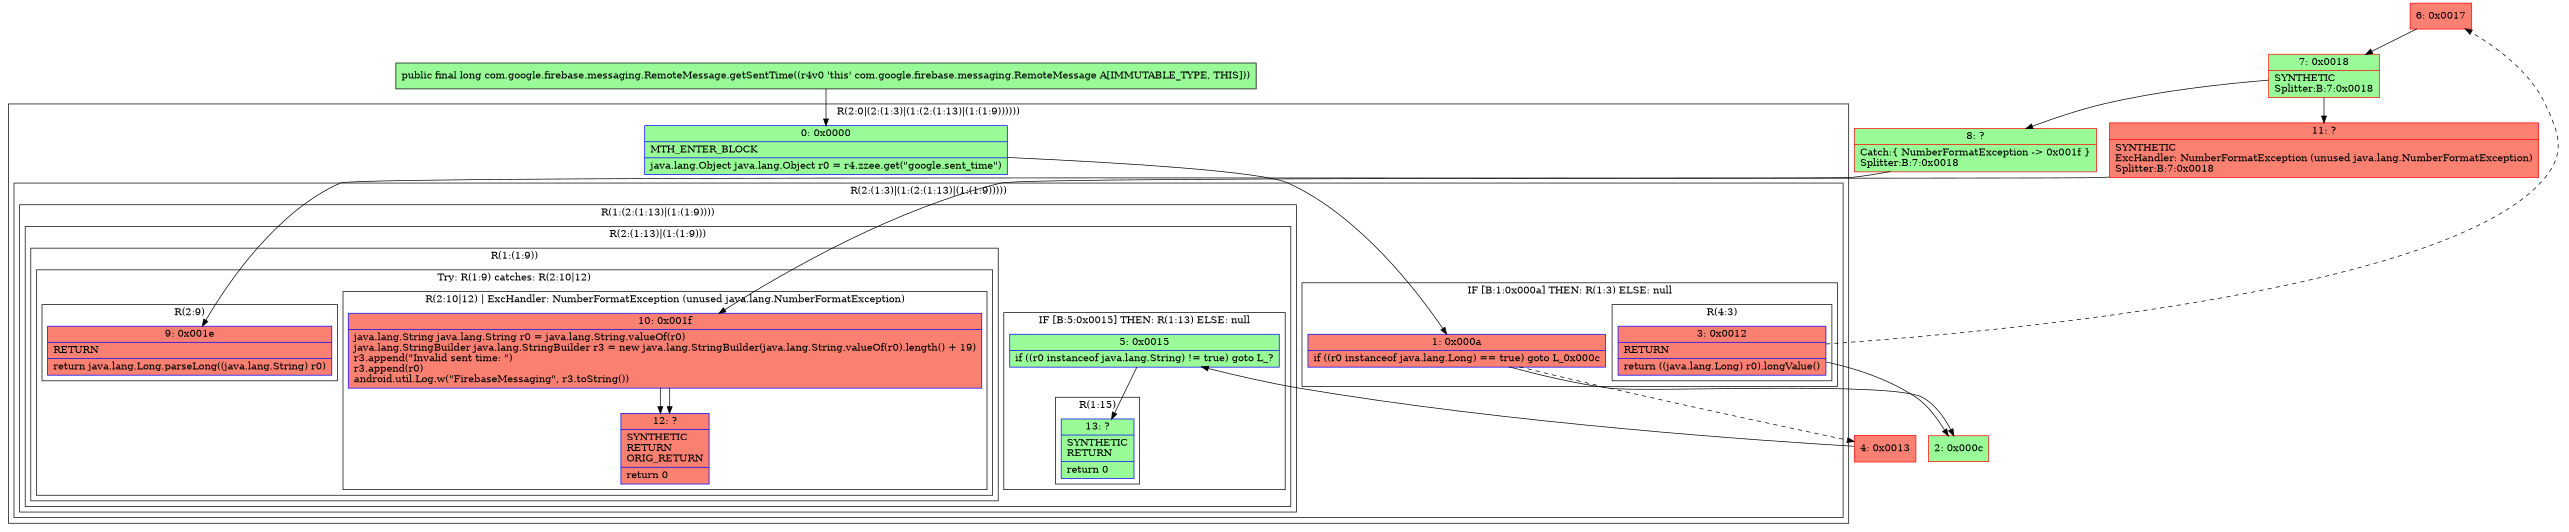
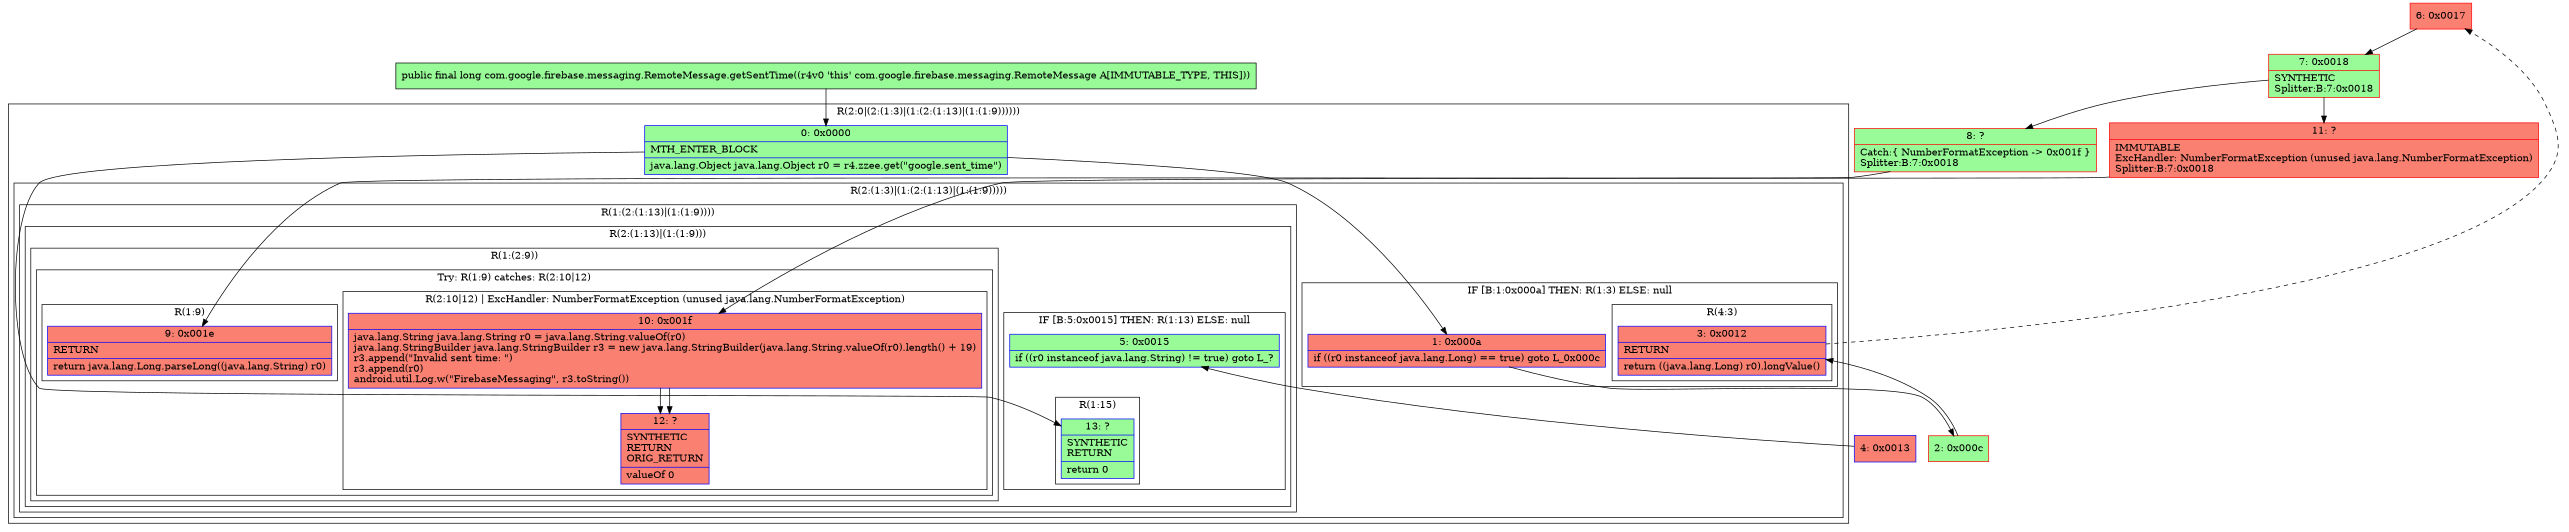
(2146, 148) -> (2148, 148)
(514, 256) -> (514, 256)
(190, 313) -> (190, 313)
(1893, 384) -> (1905, 384)
(1126, 390) -> (139, 392)
(1683, 405) -> none
(1885, 449) -> (1885, 449)
(648, 475) -> (651, 475)
